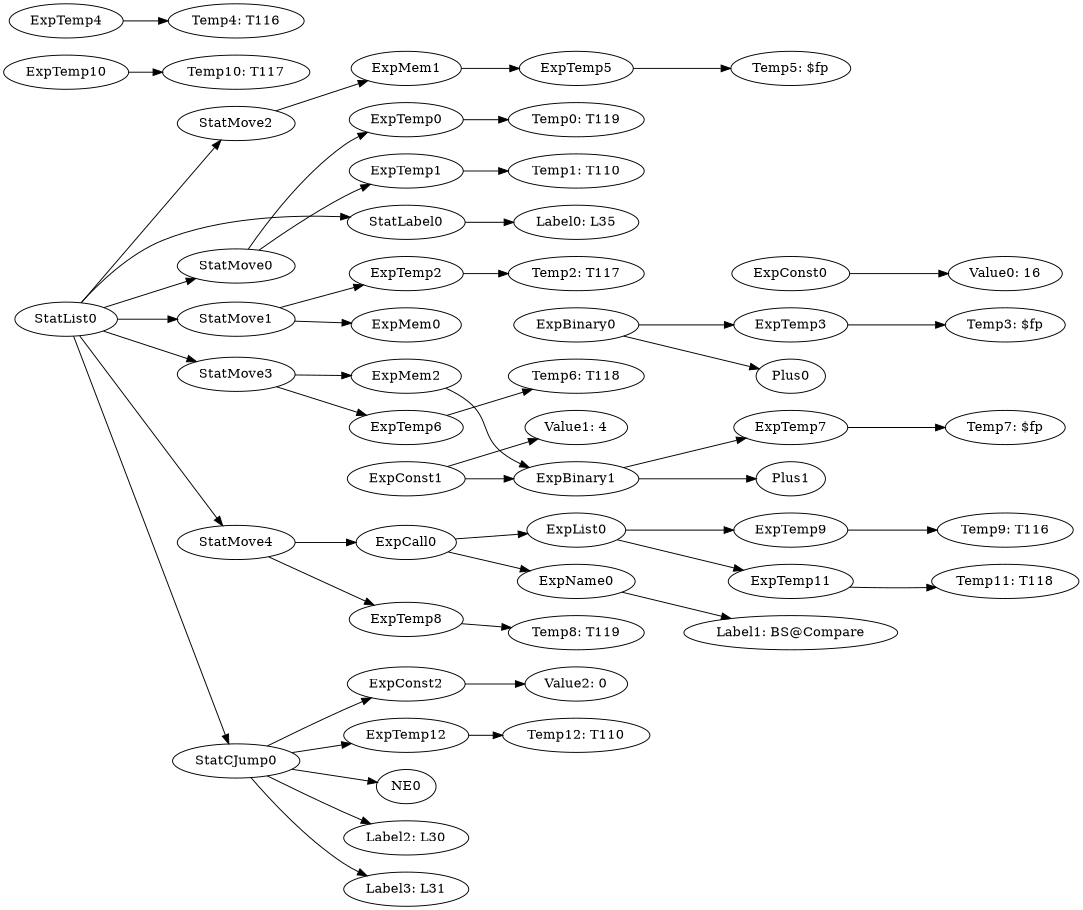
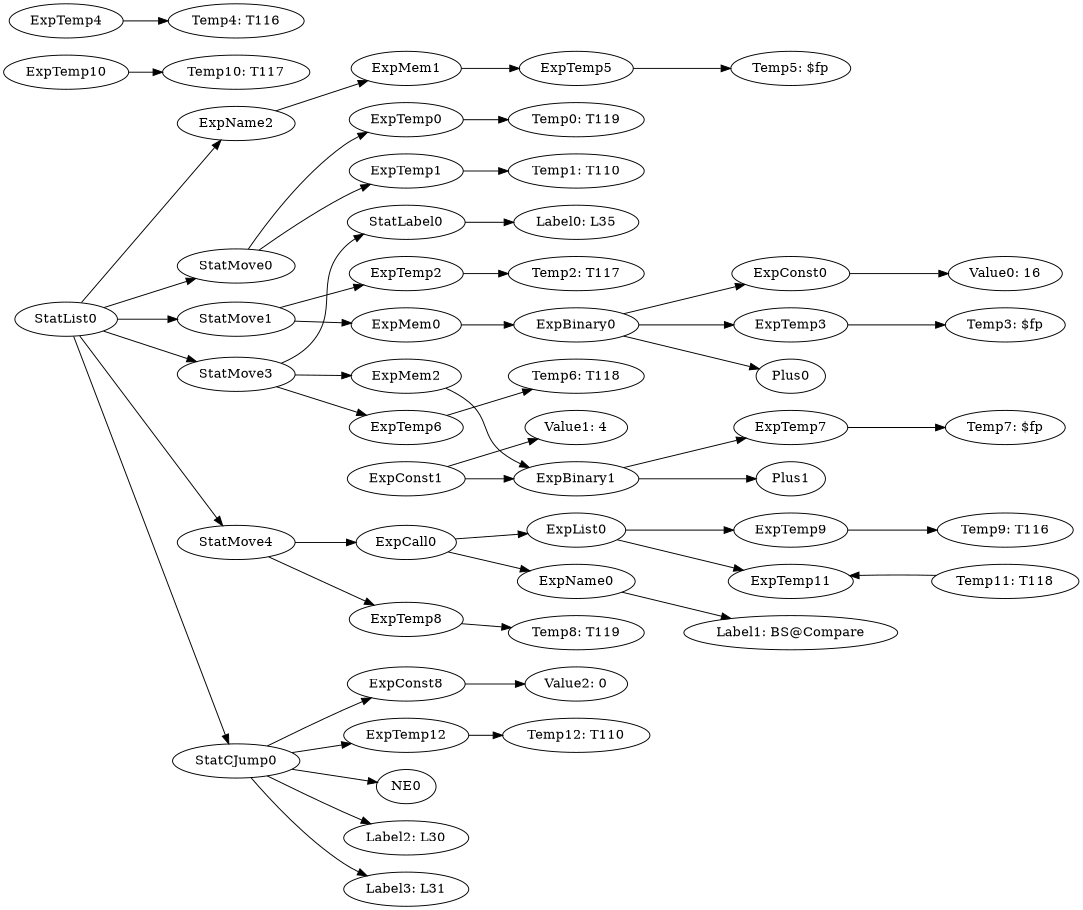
(236, 124) -> (236, 124)
(199, 229) -> (326, 306)
none -> (680, 300)
none -> (483, 325)
(888, 588) -> (898, 575)
(406, 684) -> (406, 684)
